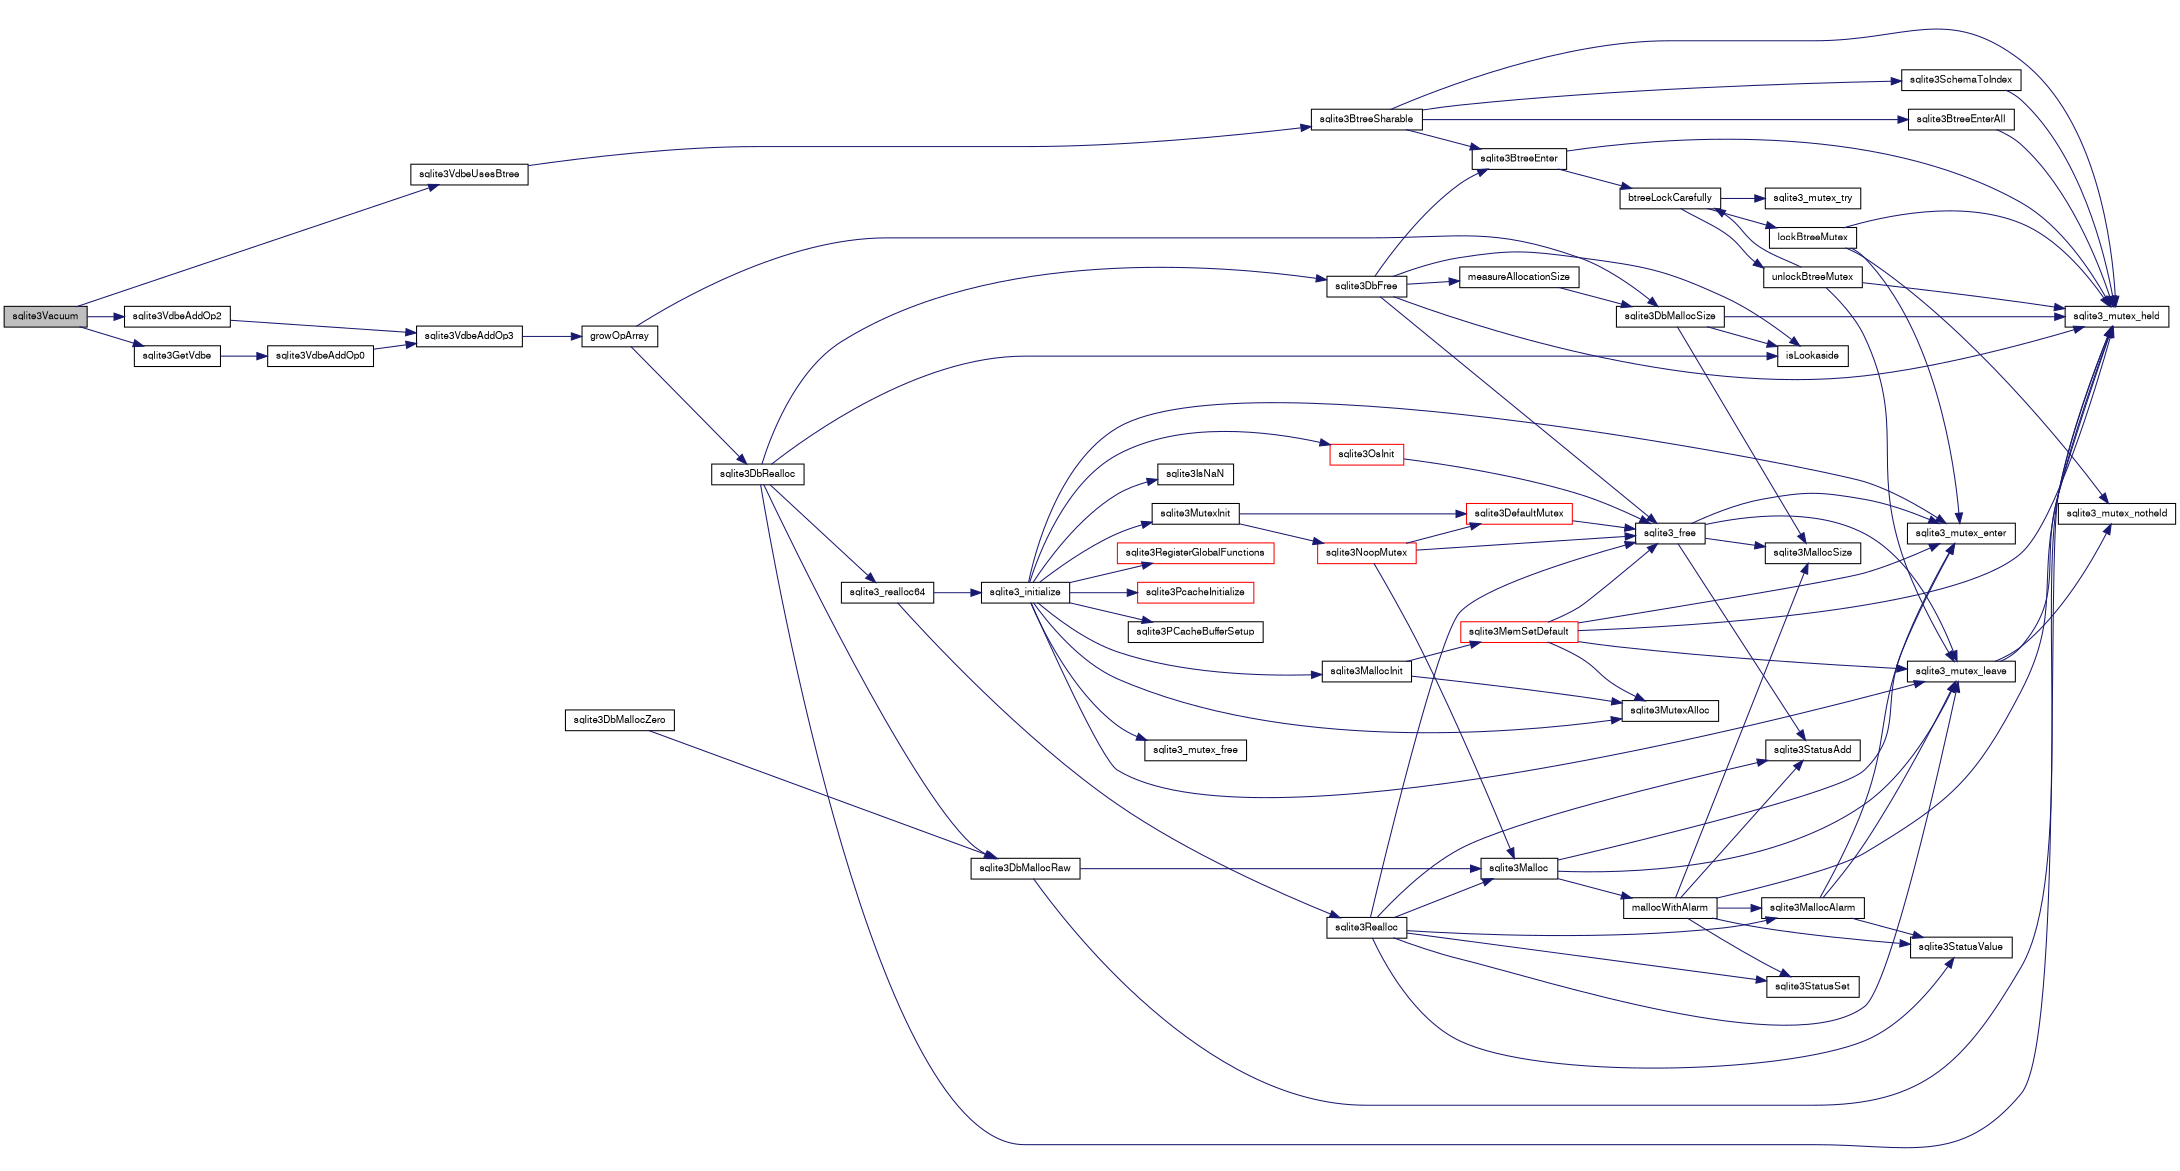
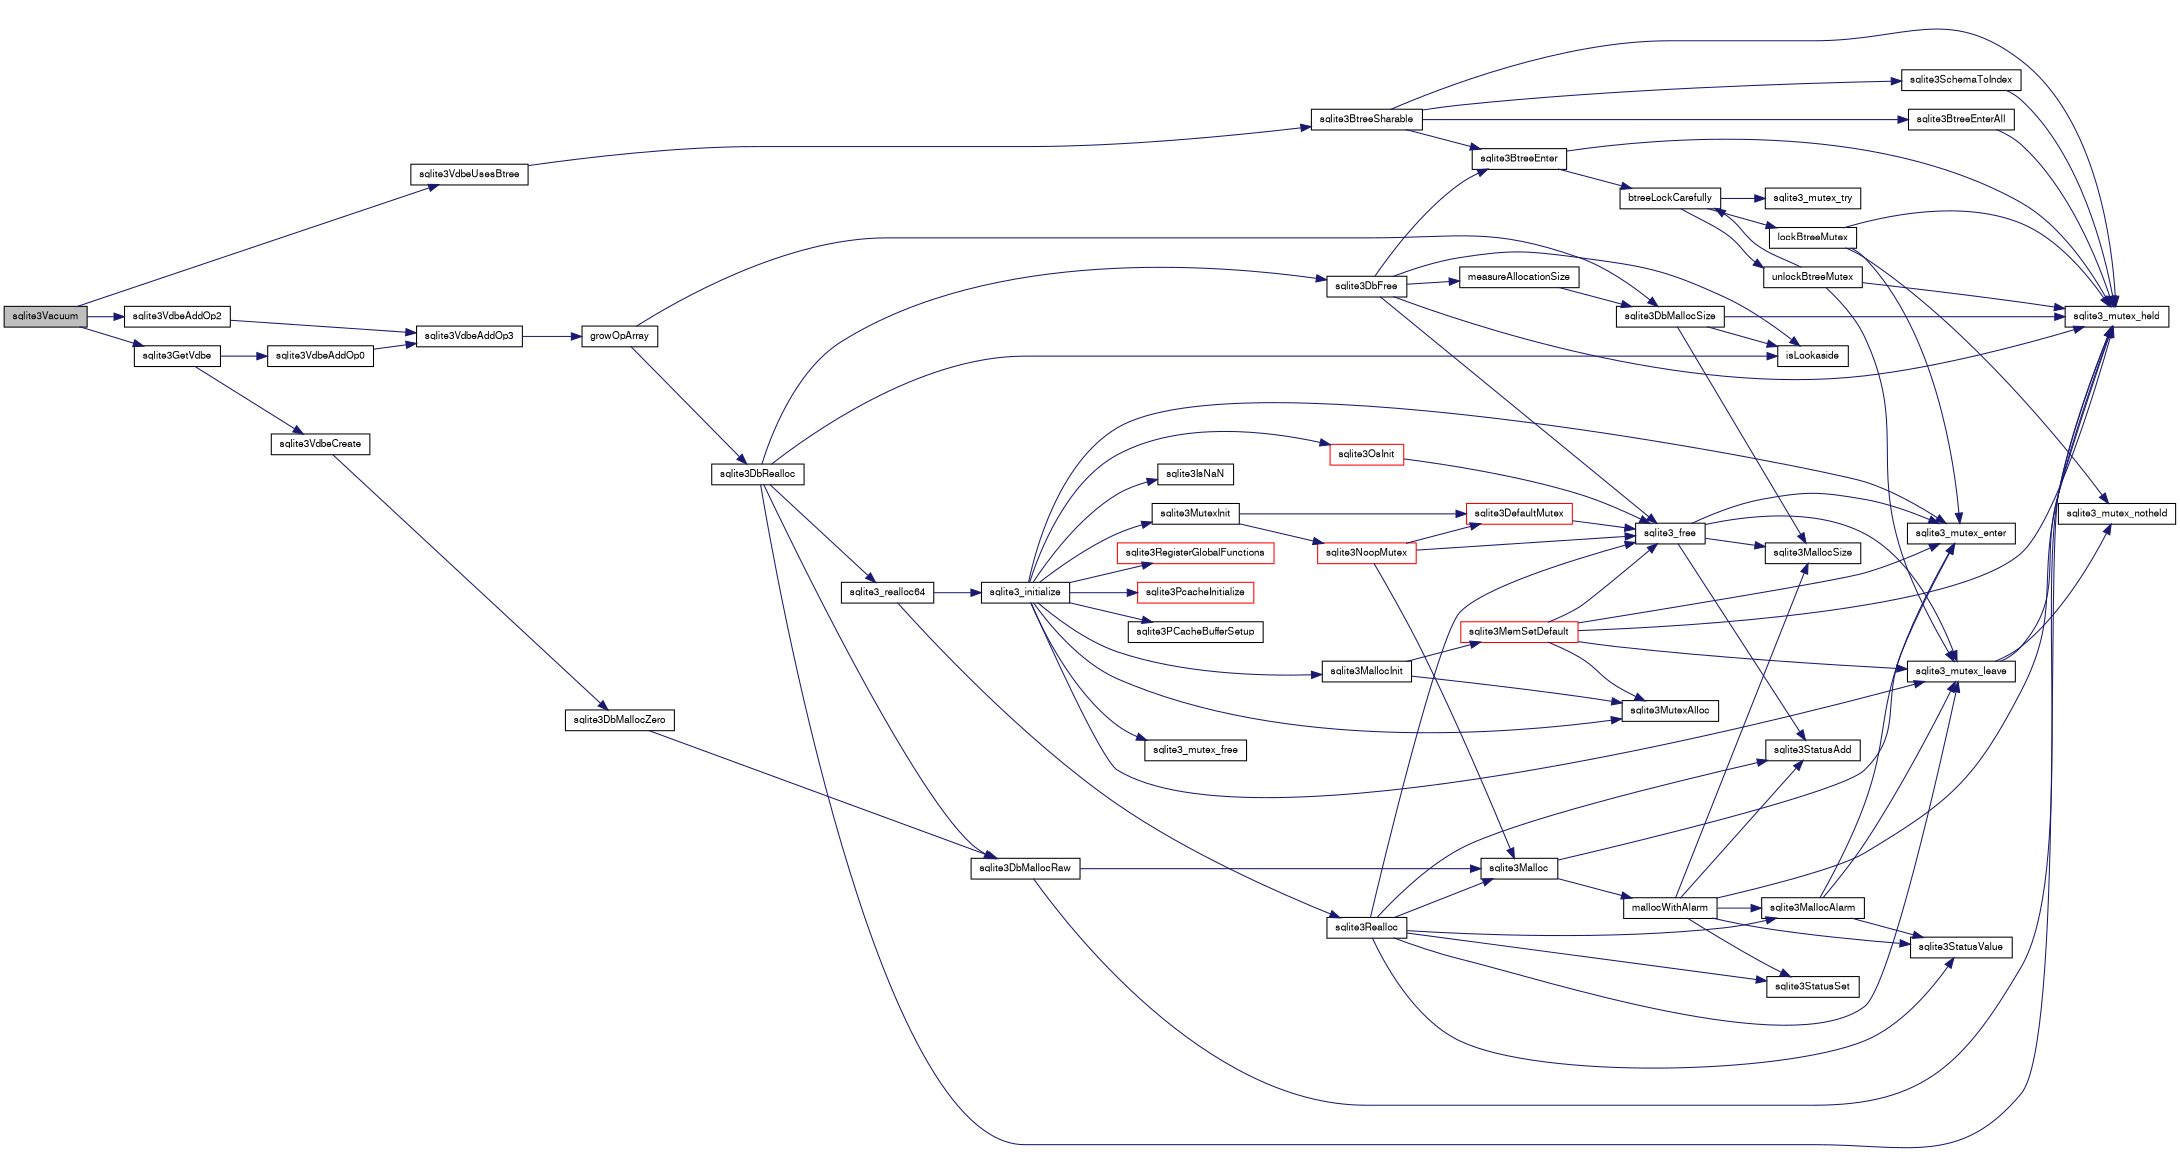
none -> (321, 444)
(1786, 843) -> none
